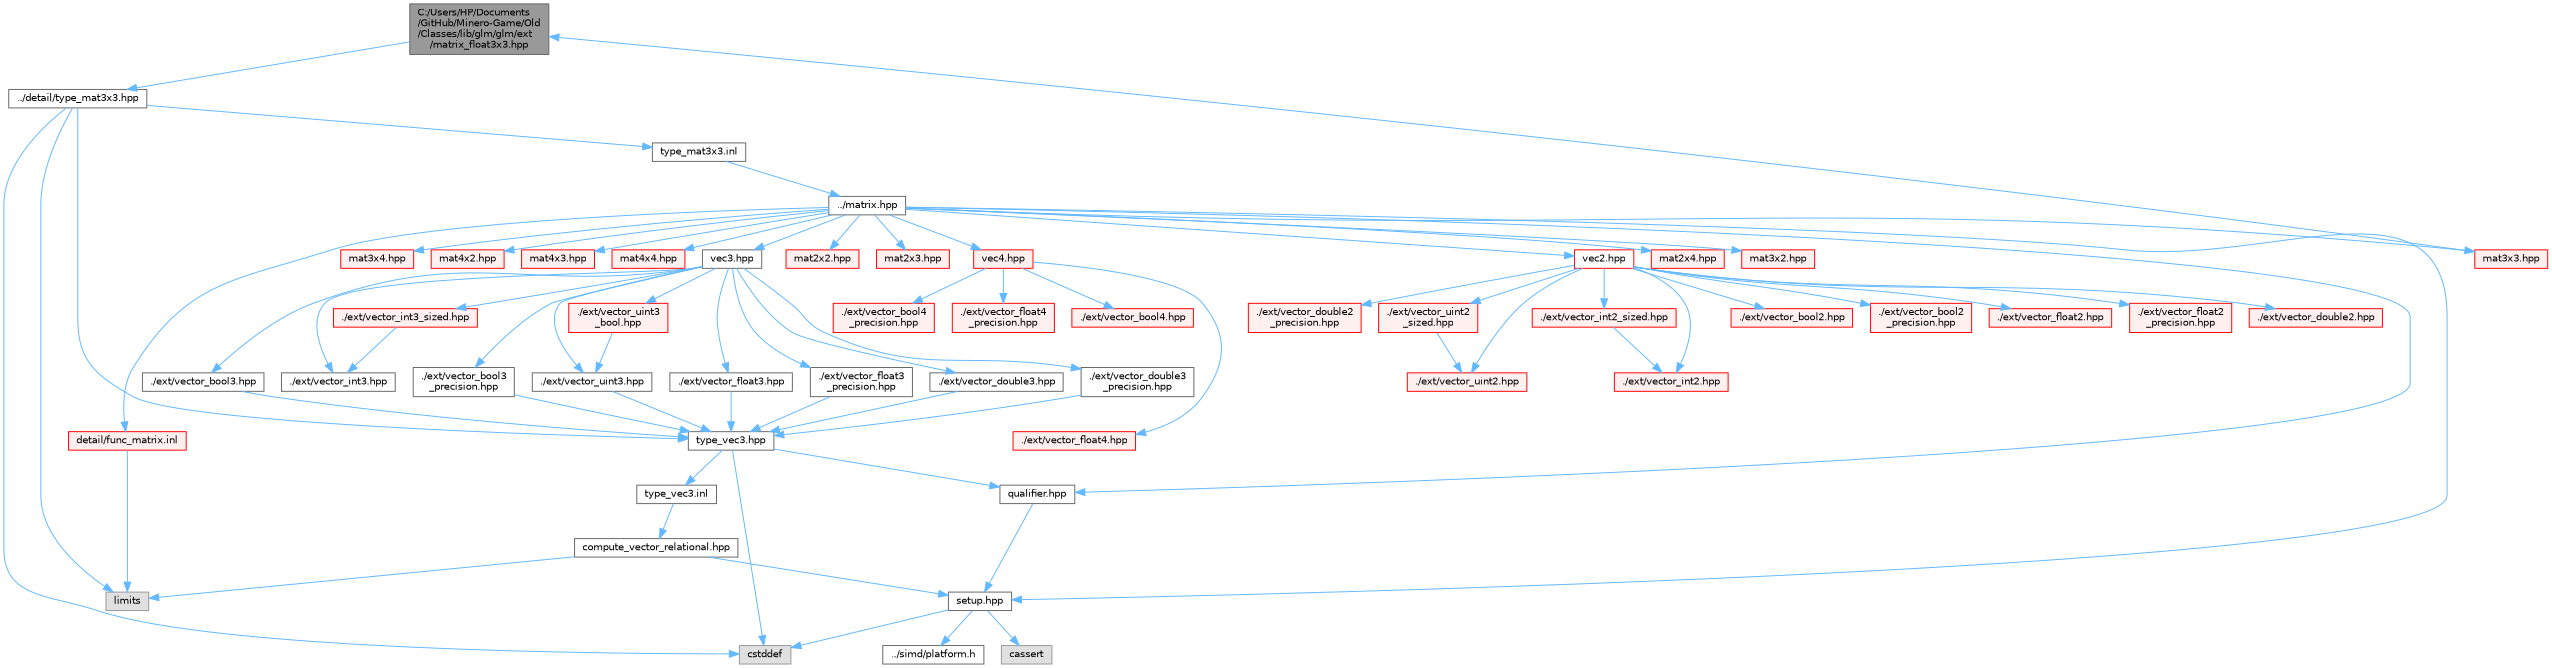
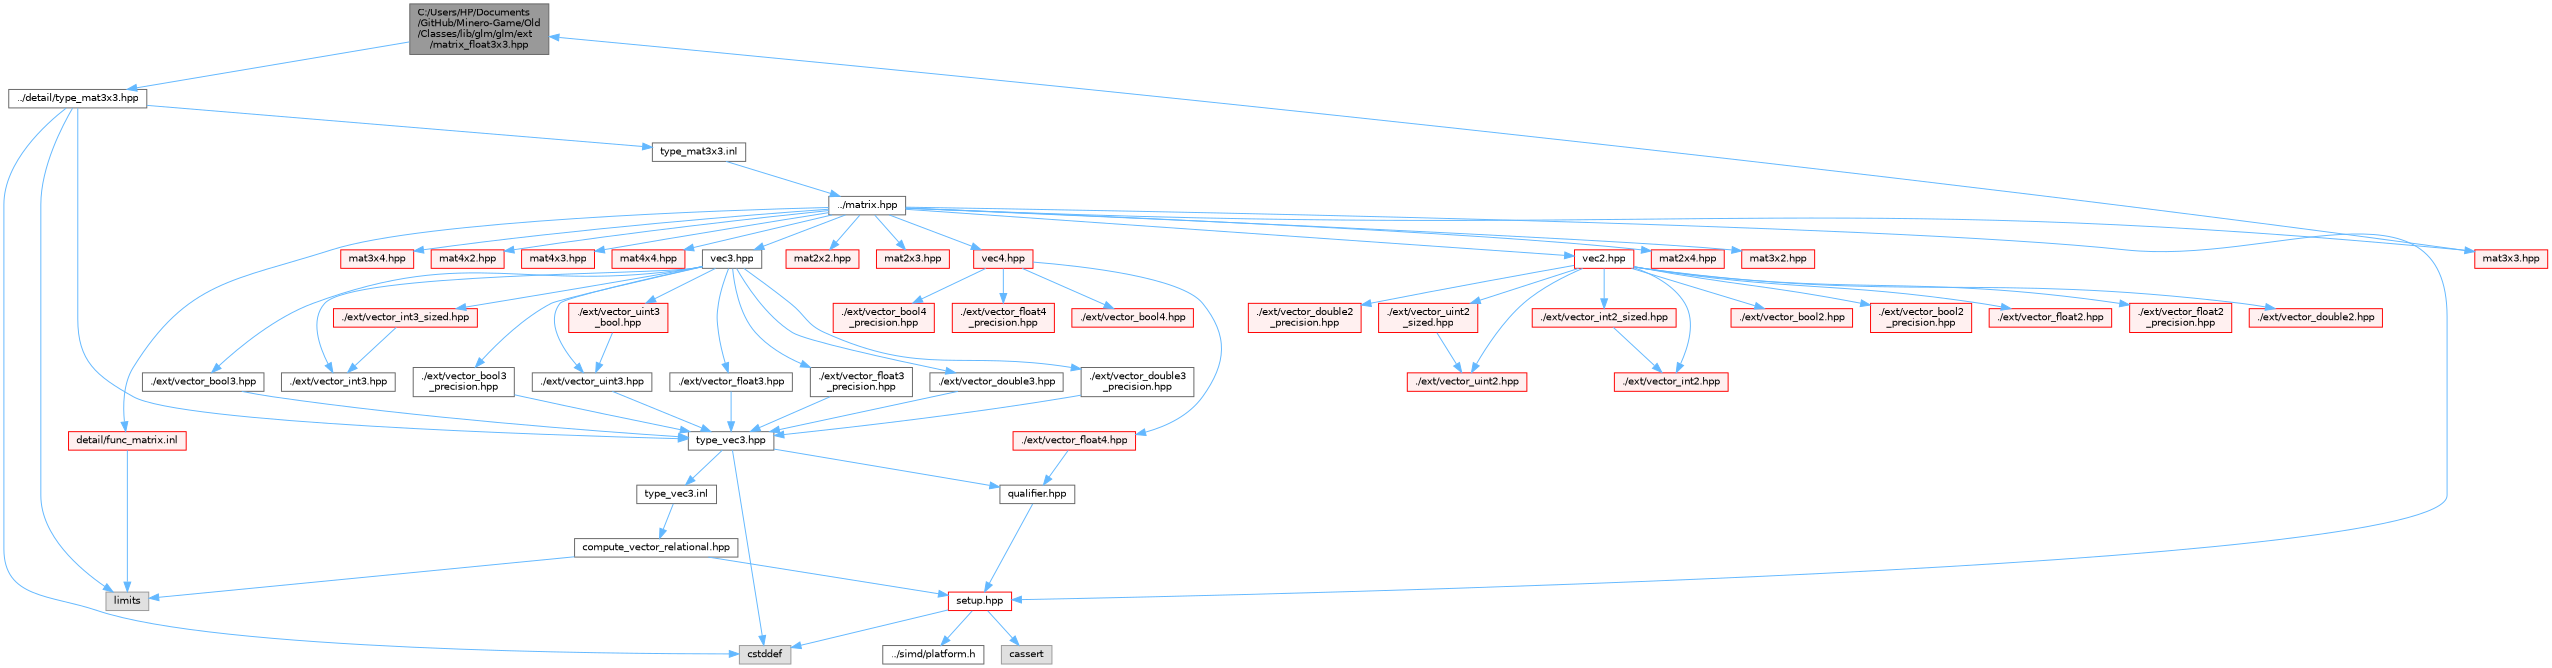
(2359, 292) -> (1059, 464)
(980, 601) -> (980, 601)
